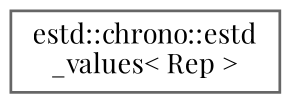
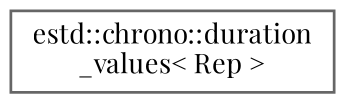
(145, 52) -> (173, 52)
